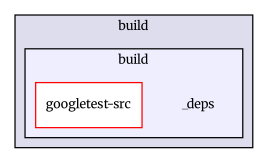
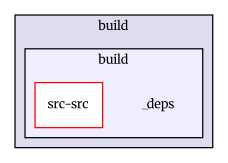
(89, 105) -> (69, 105)
